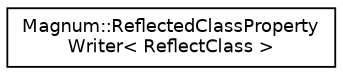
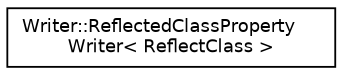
(171, 38) -> (171, 38)
